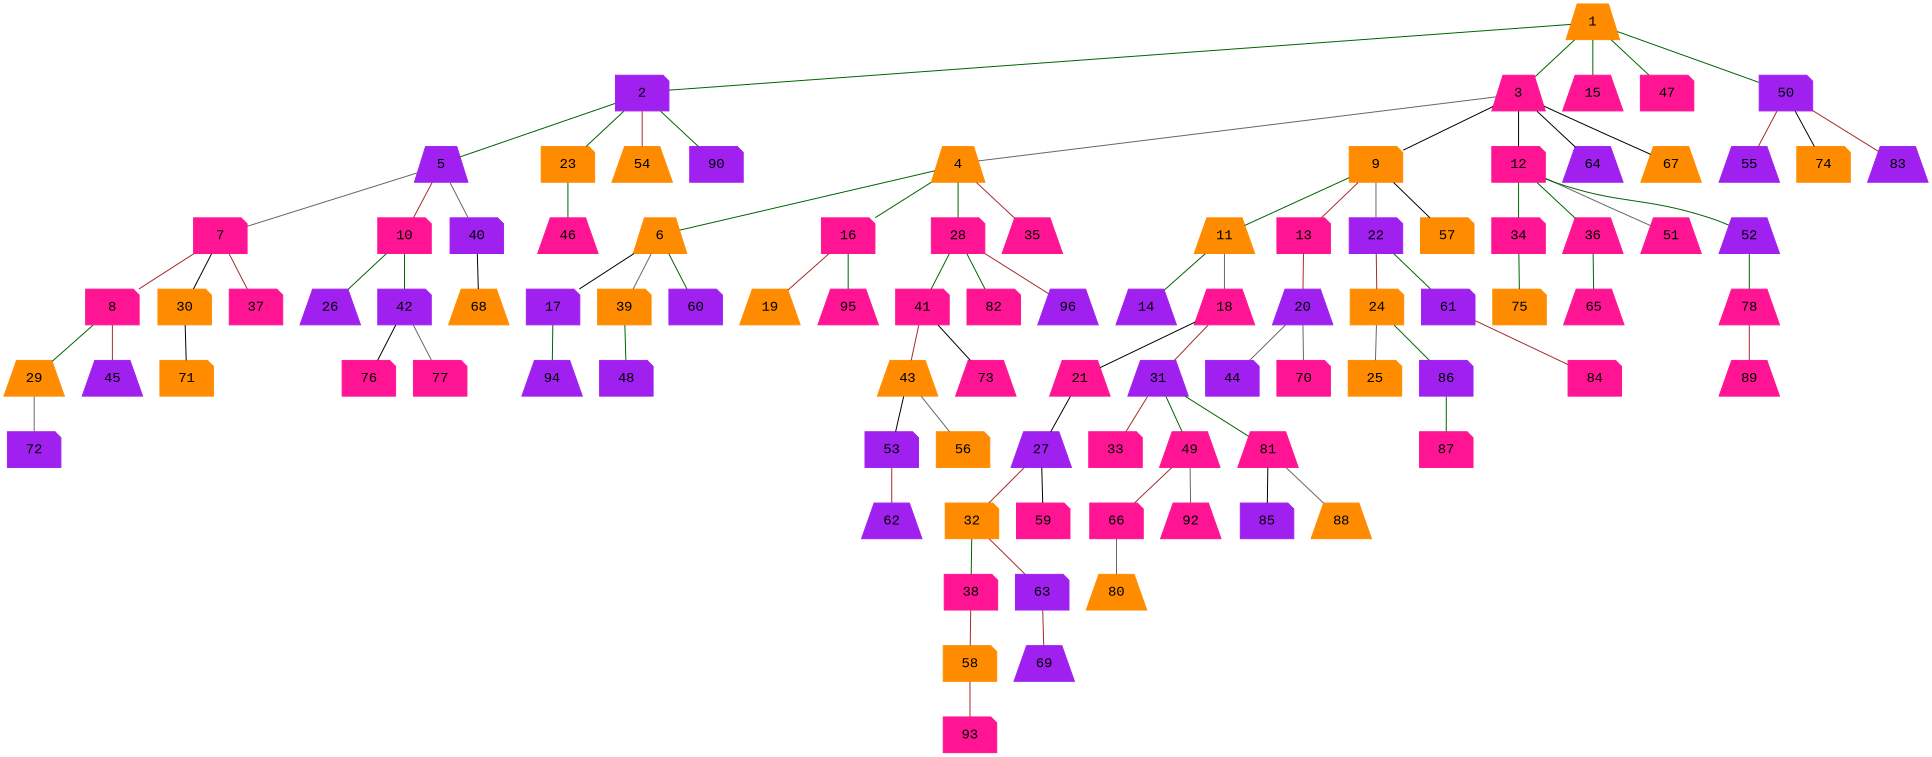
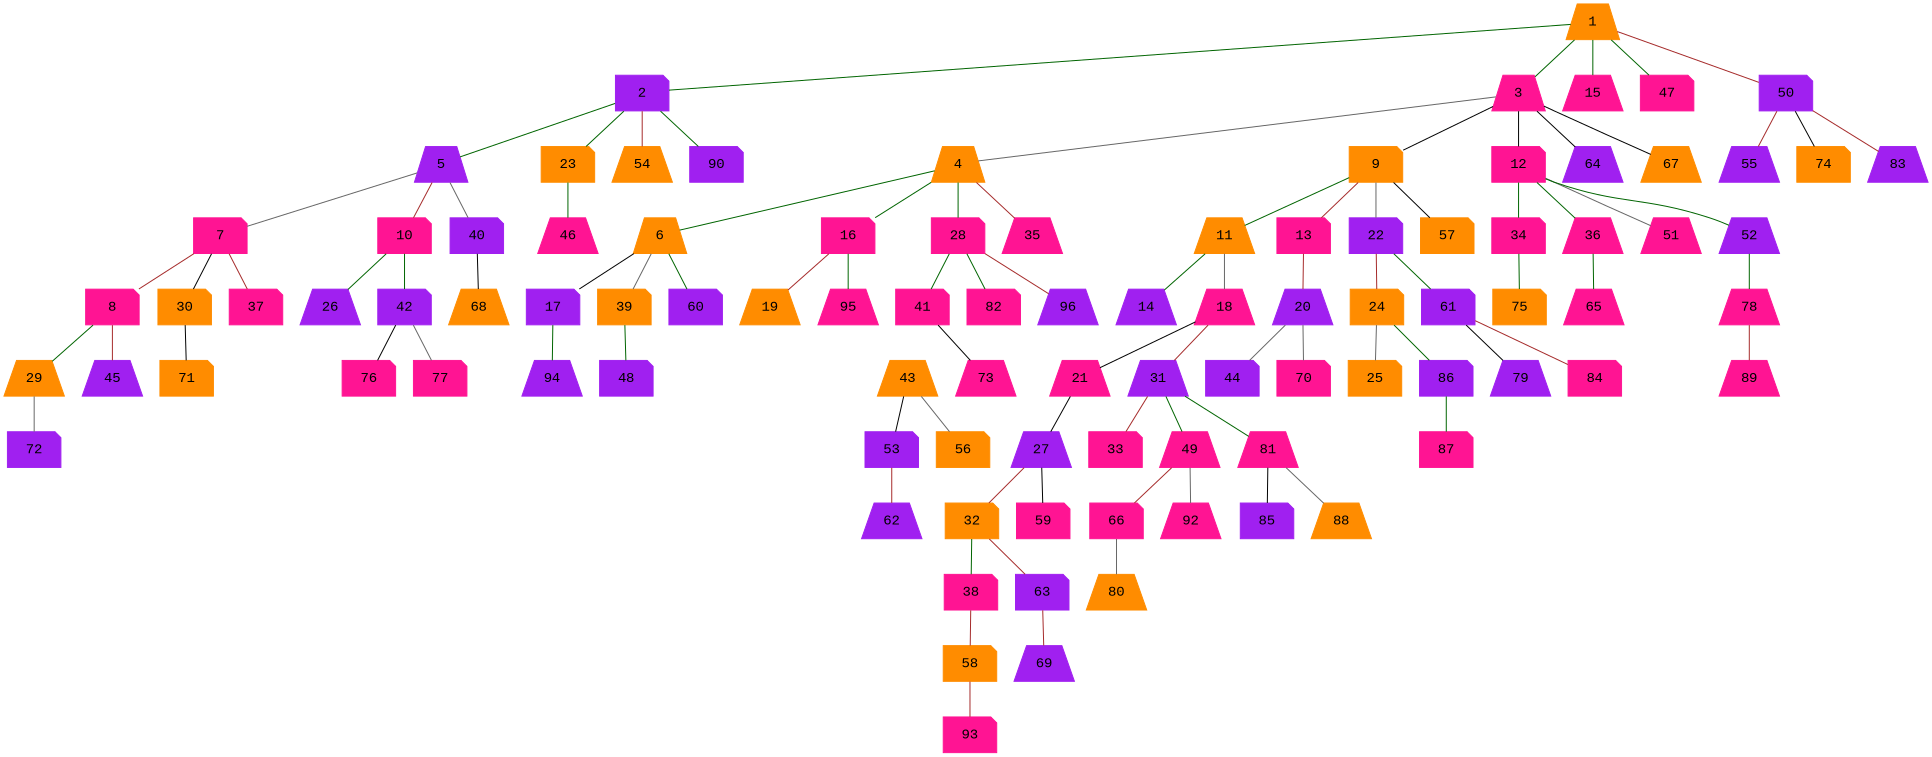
(1688, 57) -> (1688, 57)
(915, 343) -> none
none -> (1521, 378)
